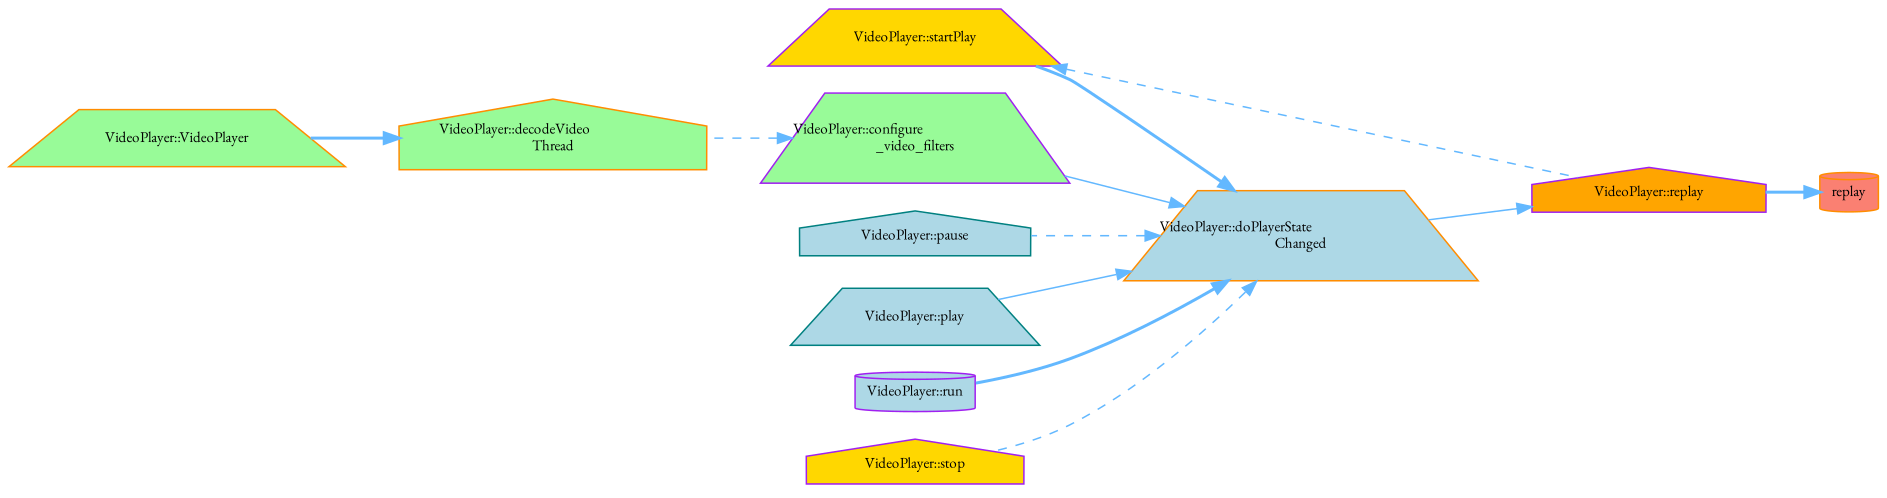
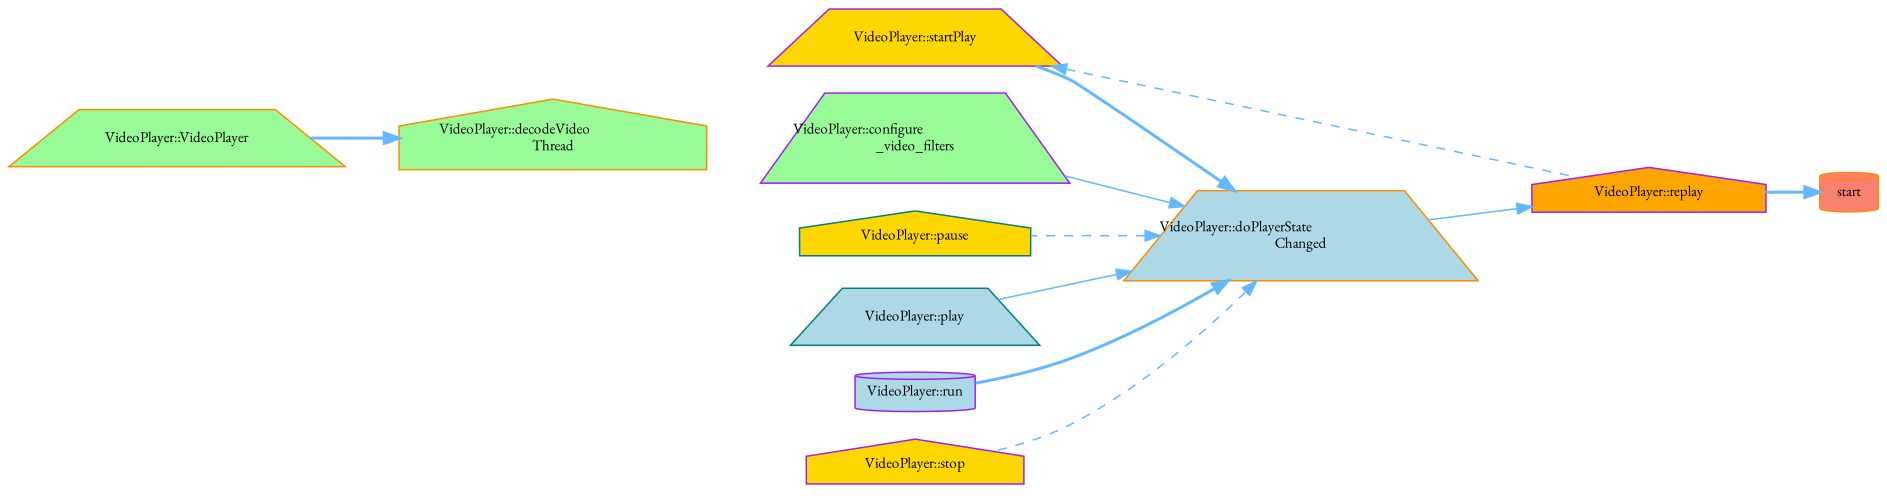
(742, 138) -> none
(1849, 192) -> (1849, 192)
(915, 236) -> (915, 236)
